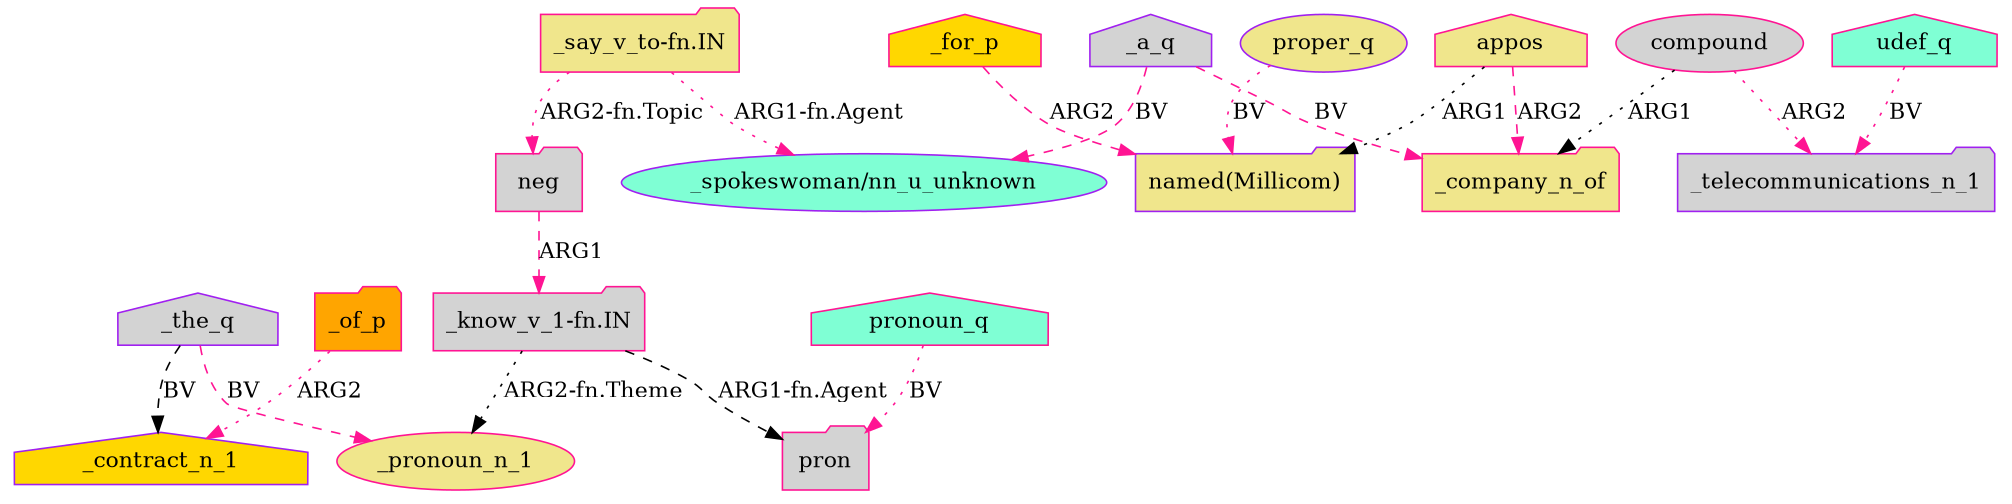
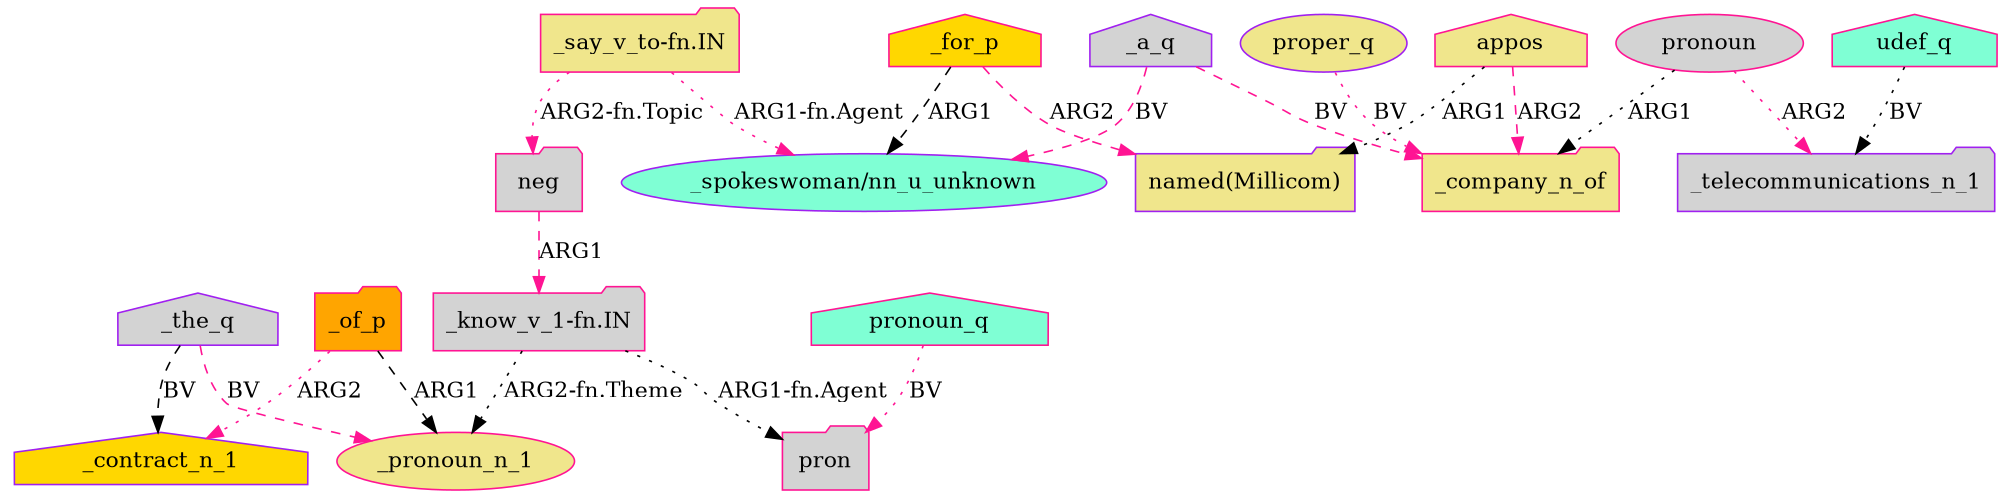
(1710, 43) -> (1710, 43)
(1235, 96) -> (1364, 116)
none -> (925, 104)
(1886, 104) -> (1886, 104)
none -> (402, 385)
(699, 387) -> (699, 387)
